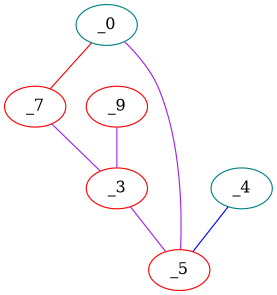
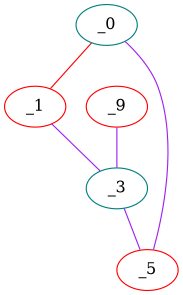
(35, 107) -> (35, 107)
(117, 188) -> (117, 188)
(242, 188) -> none
